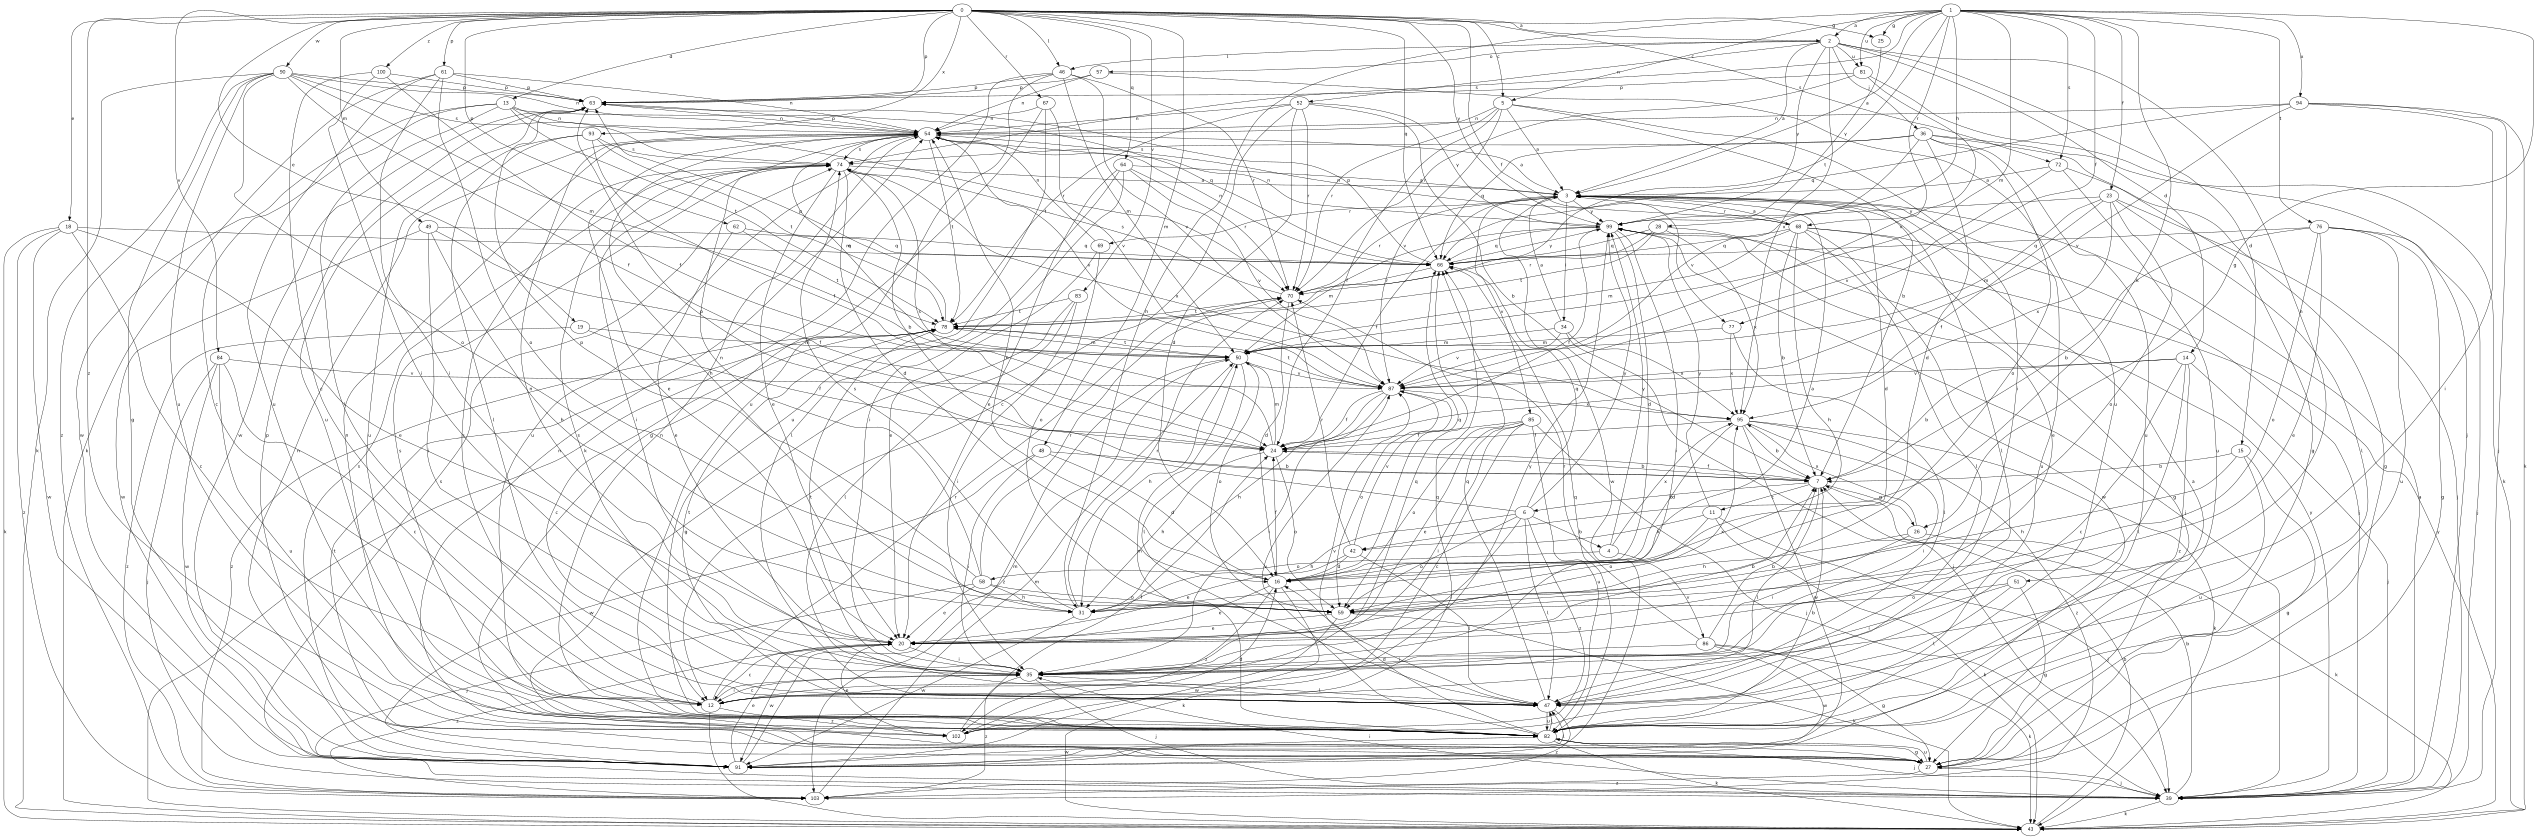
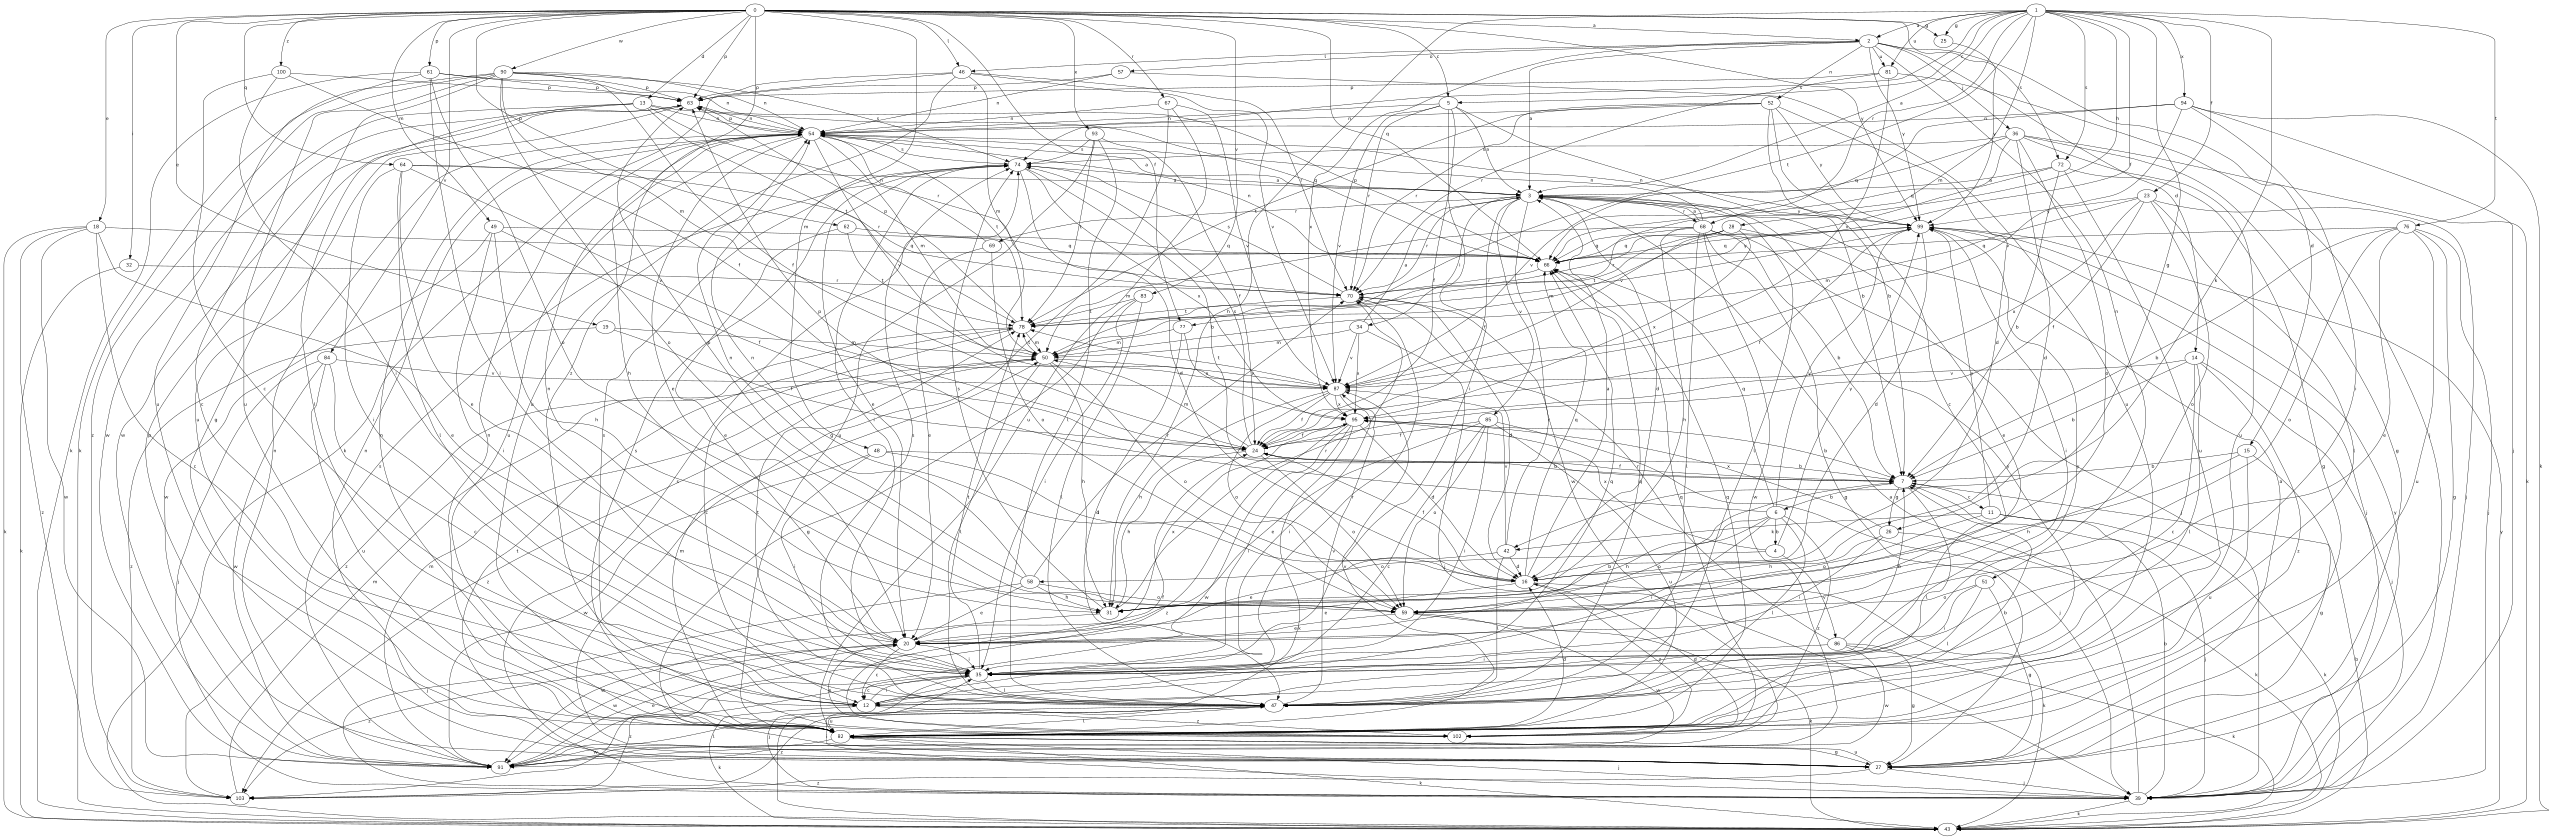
none -> (129, 265)
none -> (2009, 334)
(2042, 466) -> (2008, 466)
